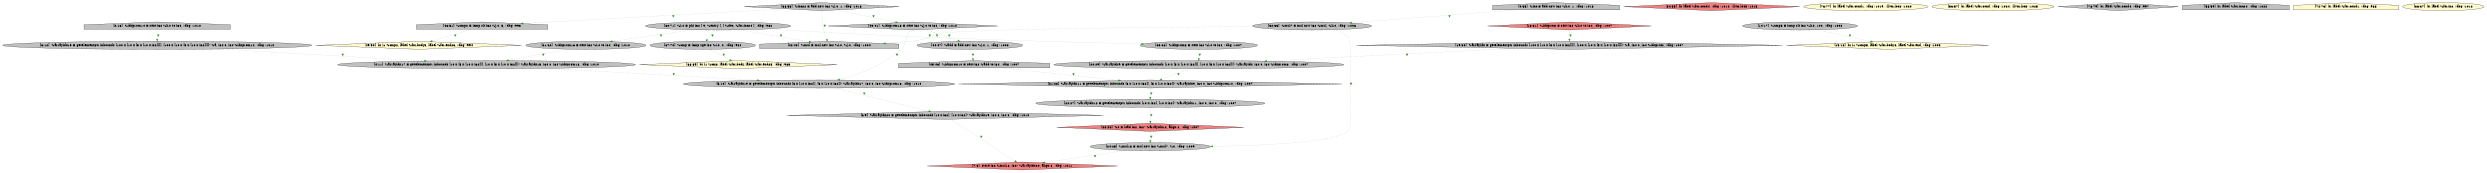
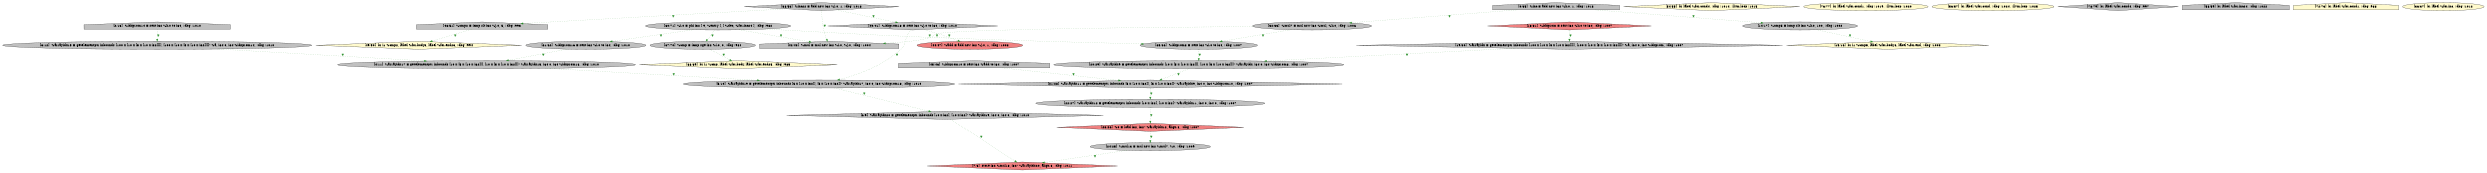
(1712, 7) -> (1712, 7)
none -> (1678, 16)
(970, 45) -> (970, 45)
(972, 54) -> none
(1336, 137) -> (1257, 35)
